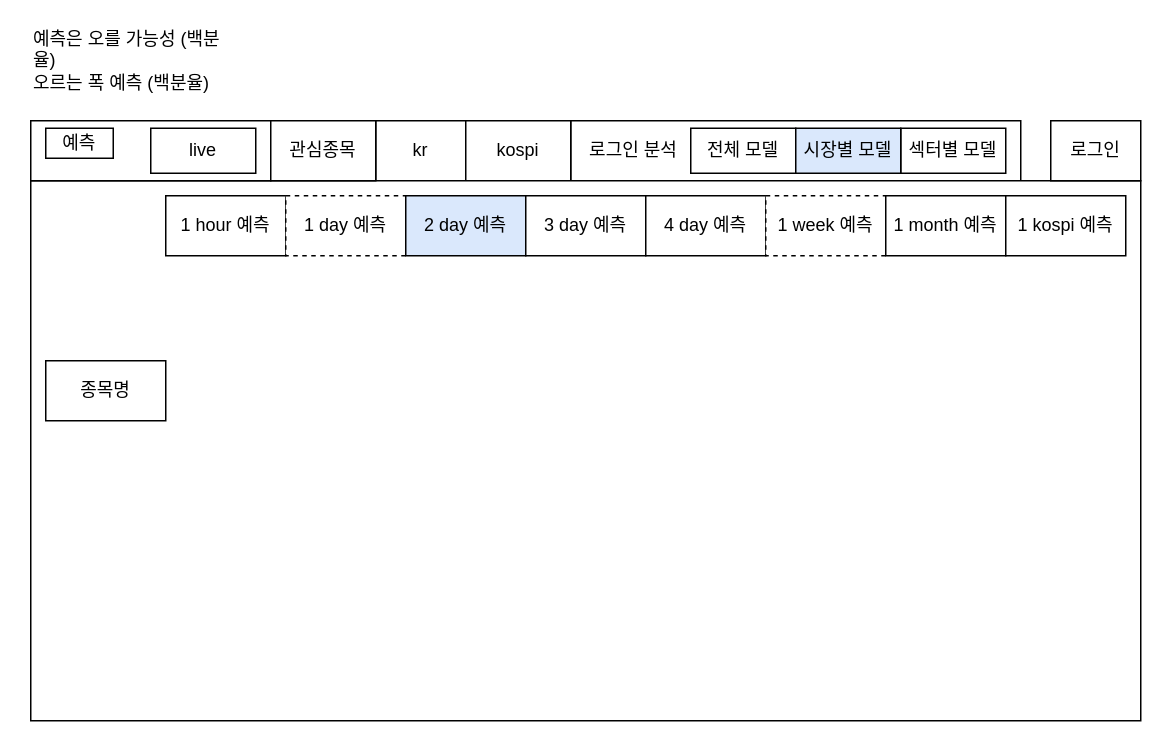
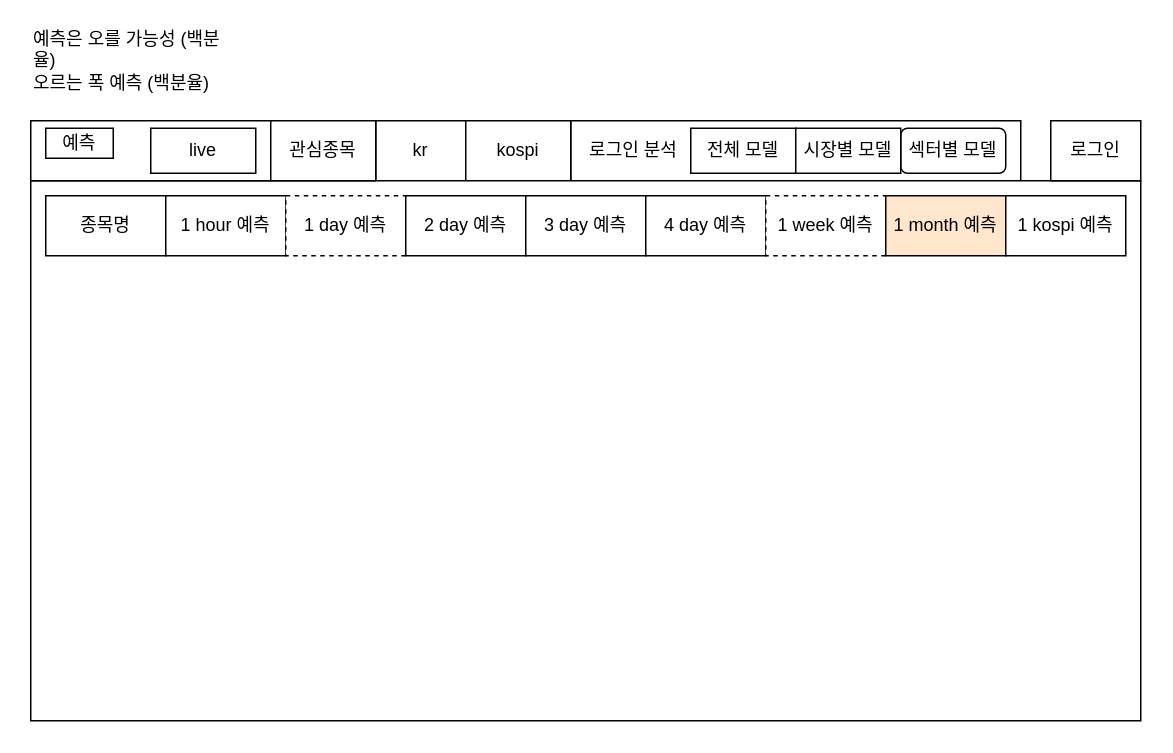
(848, 151) -> (848, 151)
(953, 151) -> (953, 151)
(466, 226) -> (466, 226)
(946, 226) -> (946, 226)
(106, 391) -> (106, 226)
